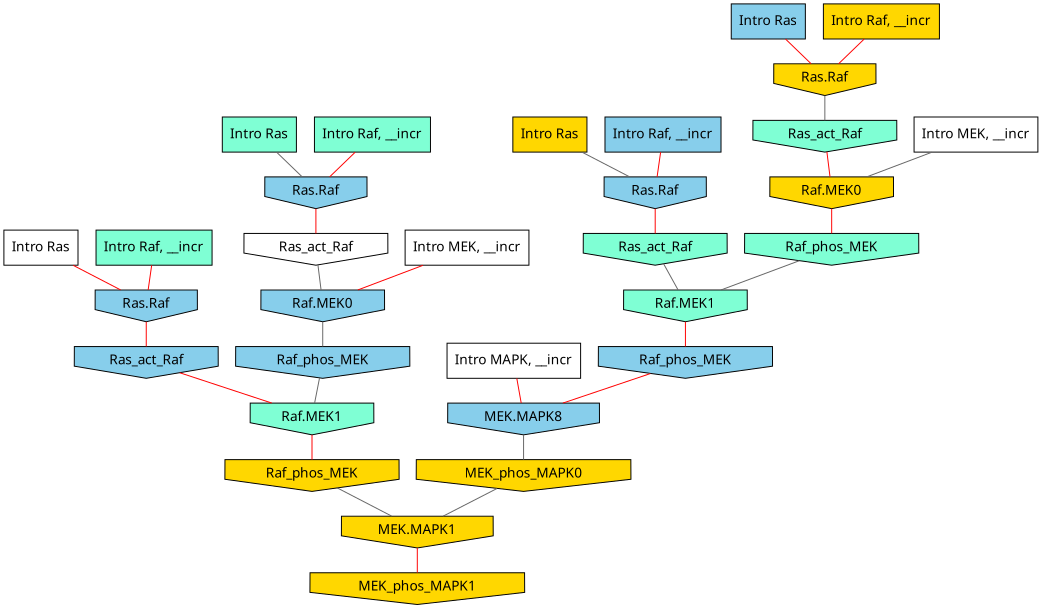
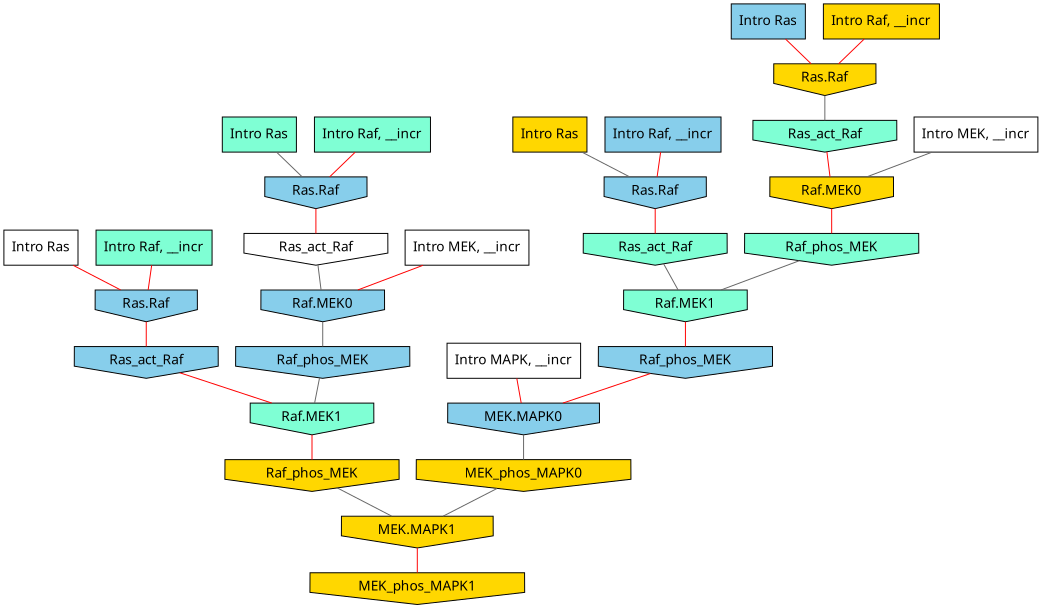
(524, 417) -> (524, 417)
